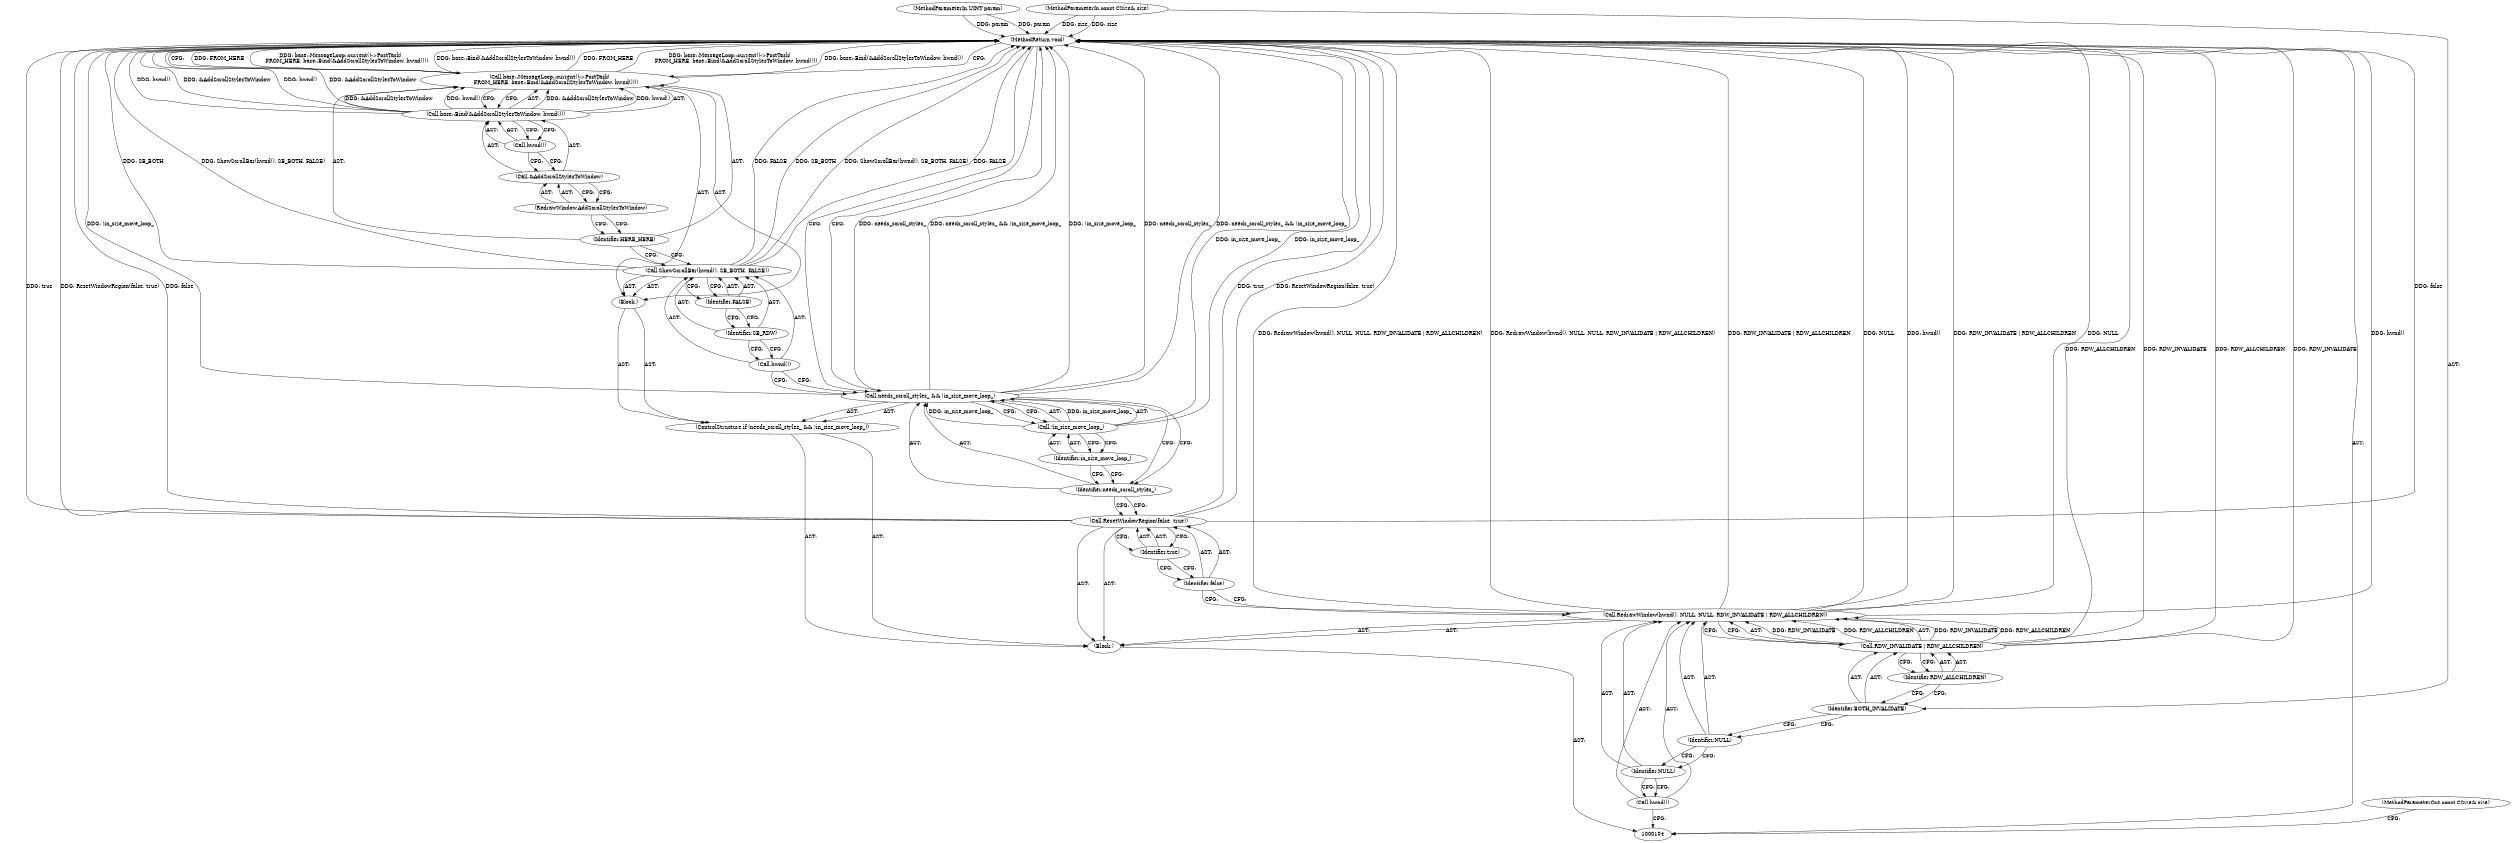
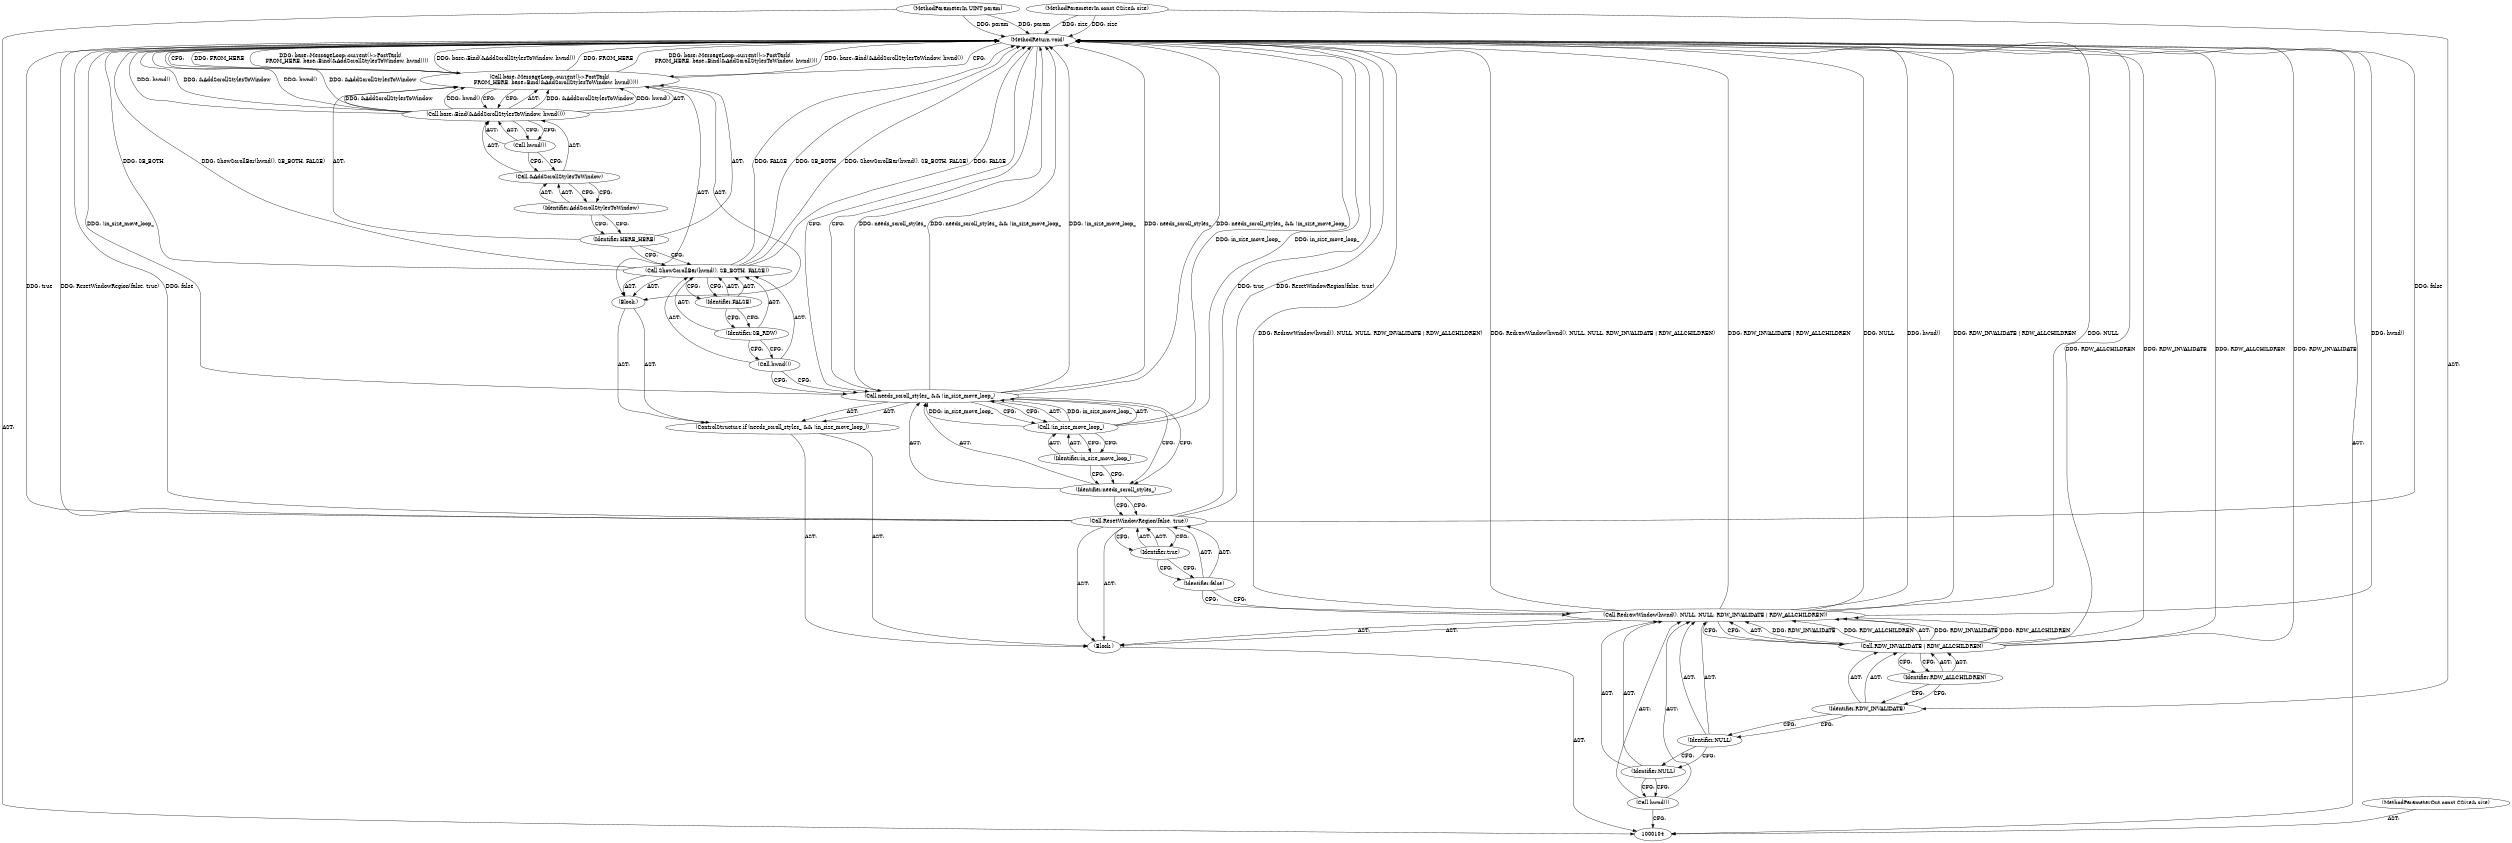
(591, 209) -> (591, 209)
(1867, 709) -> (1867, 709)
none -> (3, 788)
(2395, 819) -> (2395, 819)
